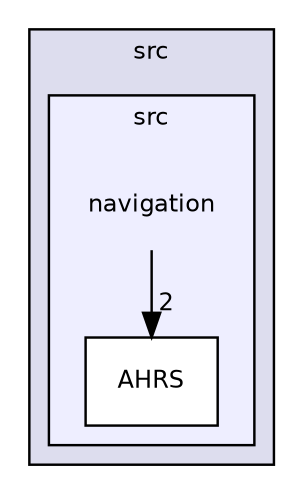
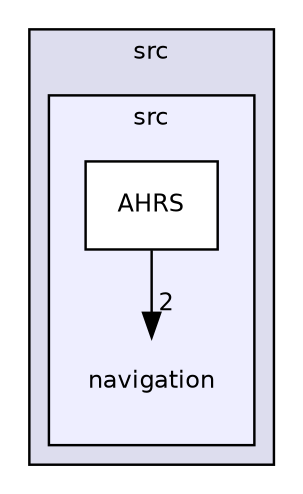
(152, 282) -> (152, 282)
